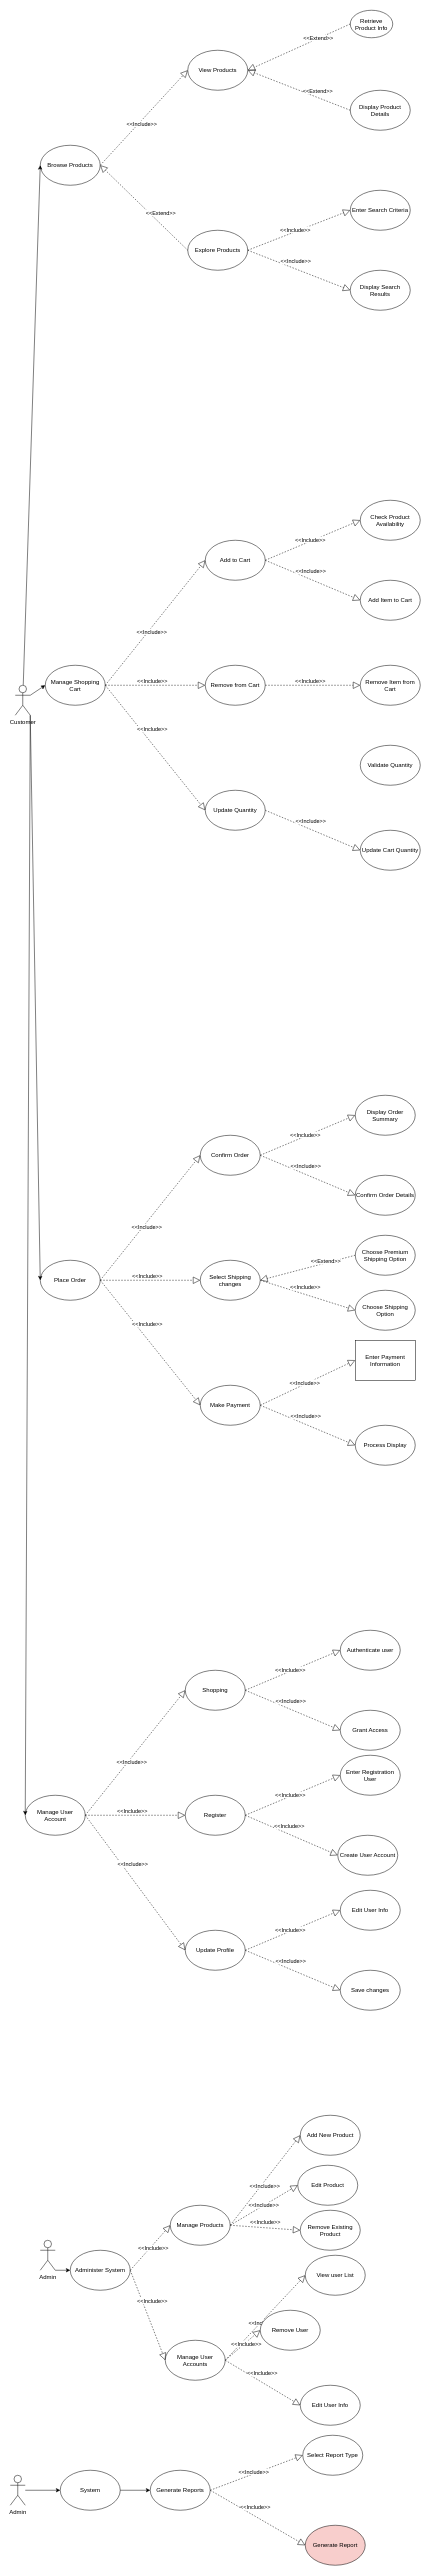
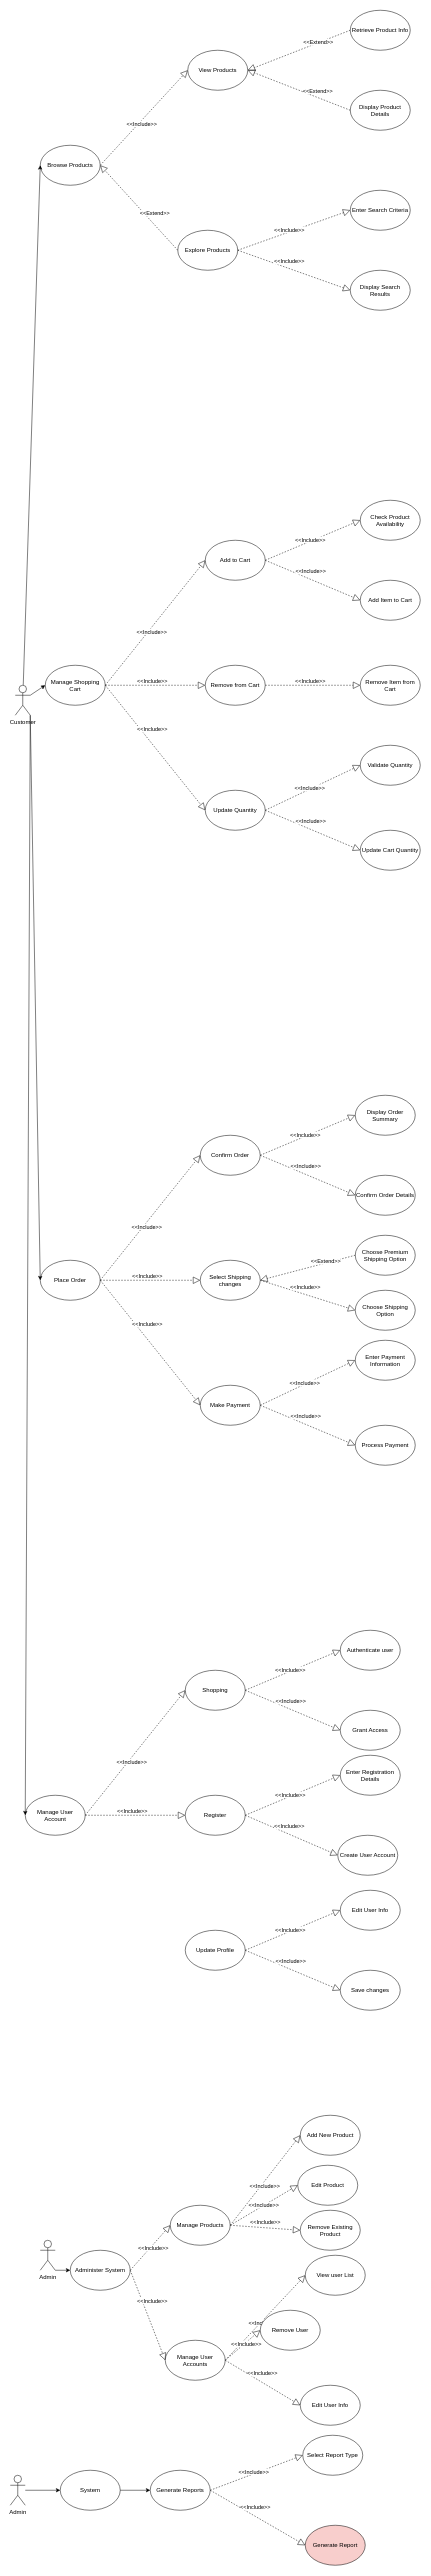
(372, 24) -> (380, 30)
(218, 250) -> (208, 250)
none -> (310, 789)
(385, 1360) -> (385, 1360)
(385, 1445) -> (385, 1445)
(370, 1775) -> (370, 1775)
(134, 1881) -> none
